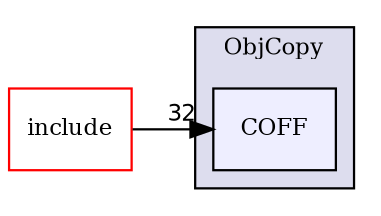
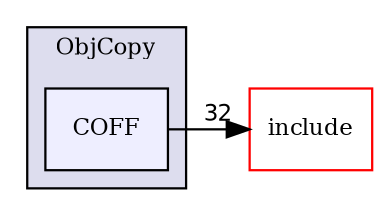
(161, 129) -> (201, 129)
